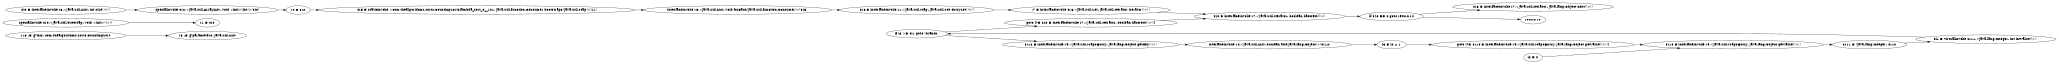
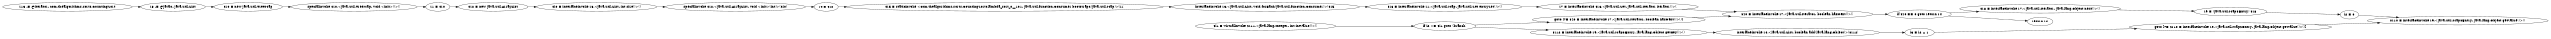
none -> (248, 7)
none -> (493, 7)
none -> (2230, 12)
(66, 36) -> (67, 7)
(208, 36) -> (173, 7)
(1870, 45) -> none
